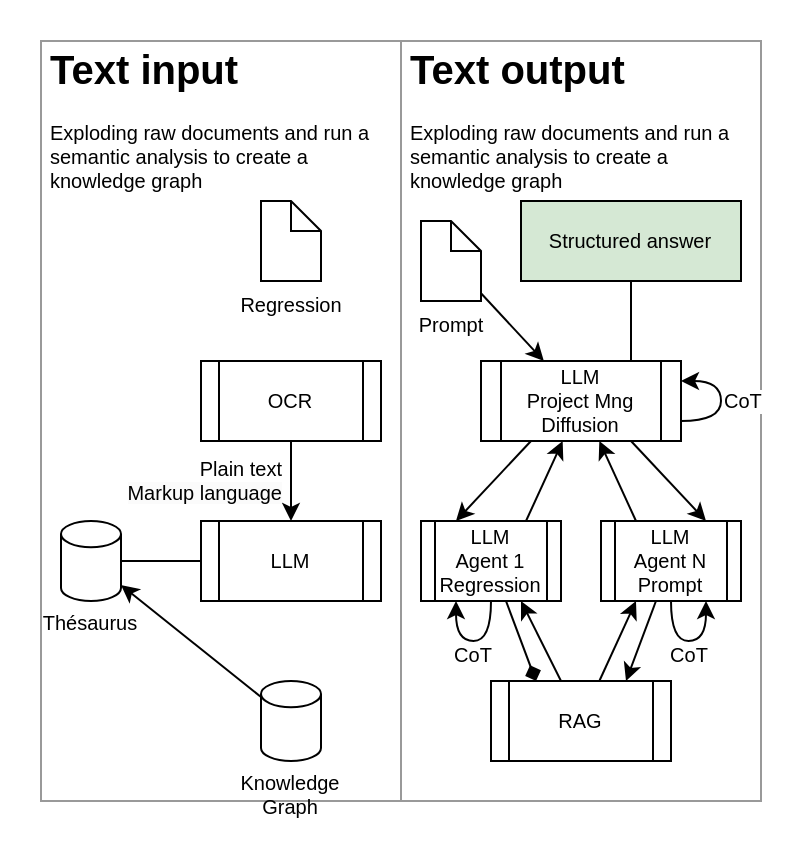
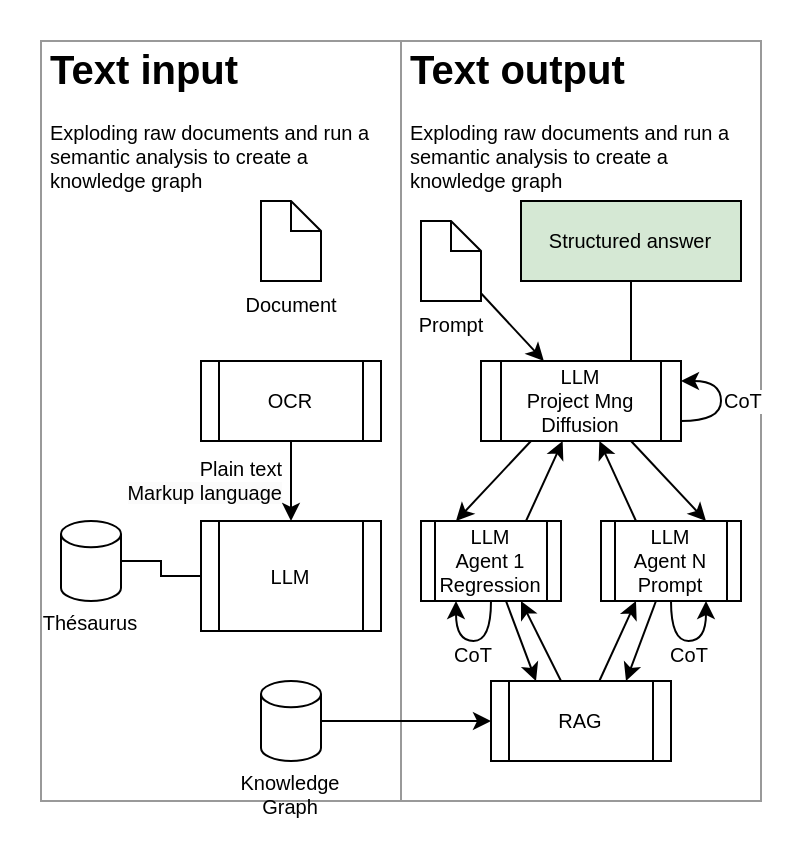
(292, 307) -> (292, 307)
(291, 561) -> (291, 576)
(194, 644) -> (399, 721)
(530, 666) -> (530, 666)
